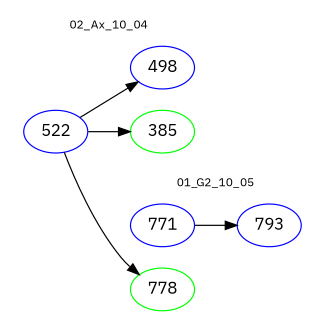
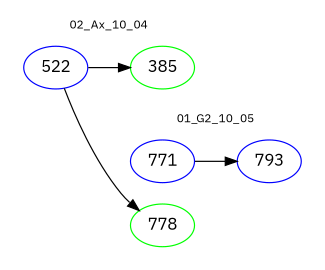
(162, 68) -> none
